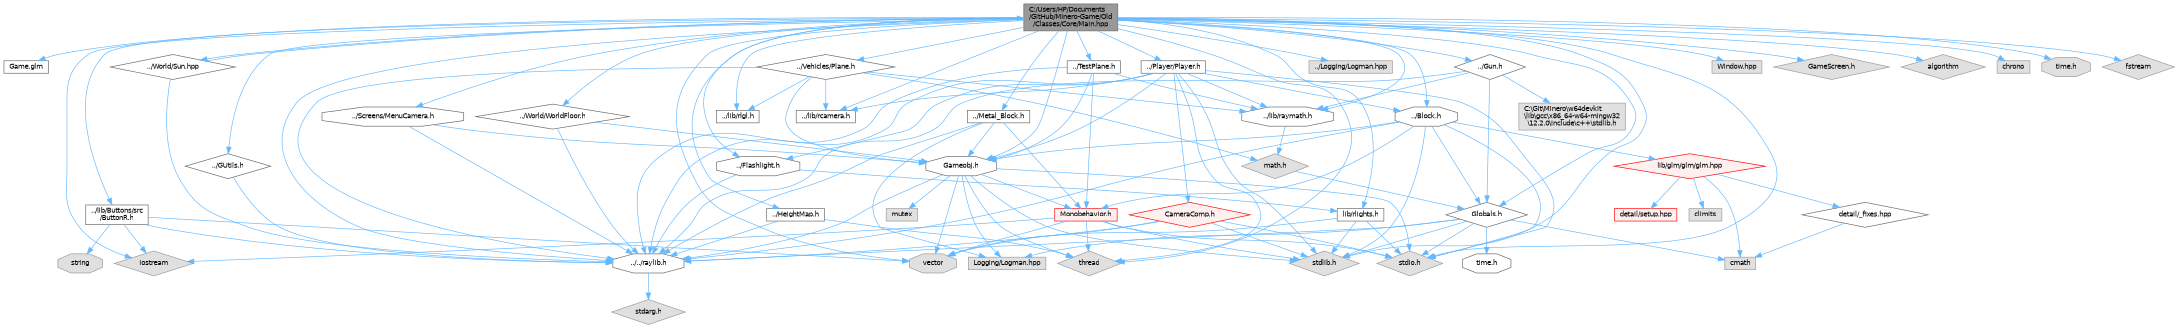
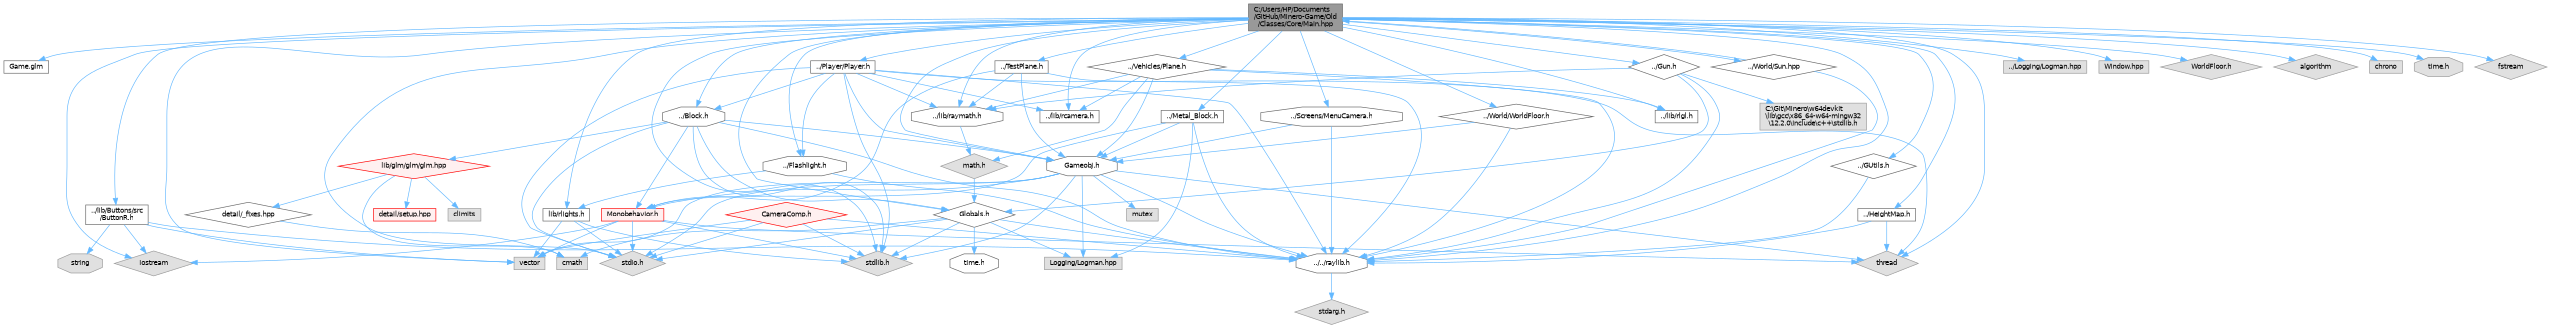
(1832, 67) -> (2211, 67)
(1181, 135) -> none
(933, 263) -> (529, 263)
